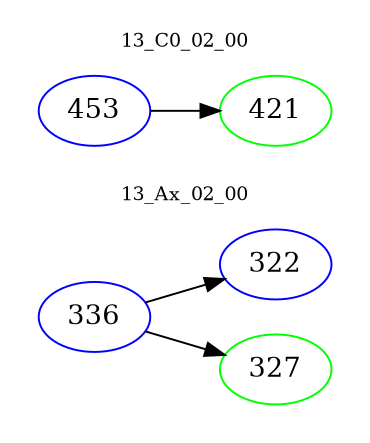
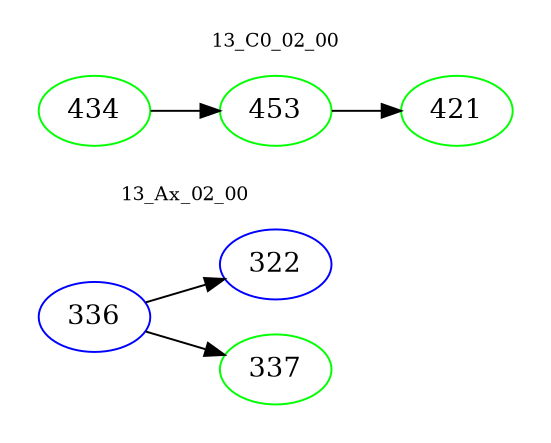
none -> (94, 111)
(94, 111) -> (276, 111)
(276, 369) -> (276, 369)
